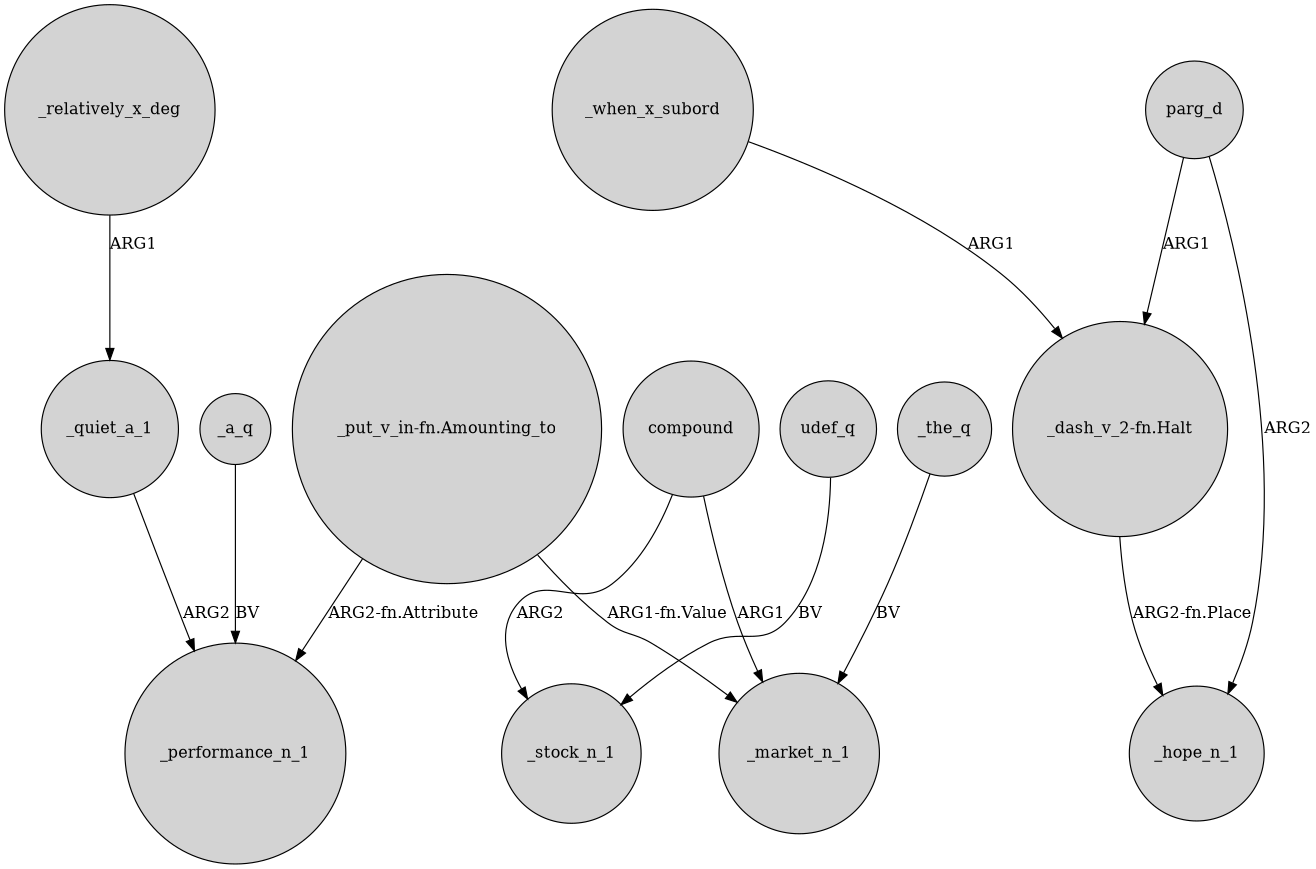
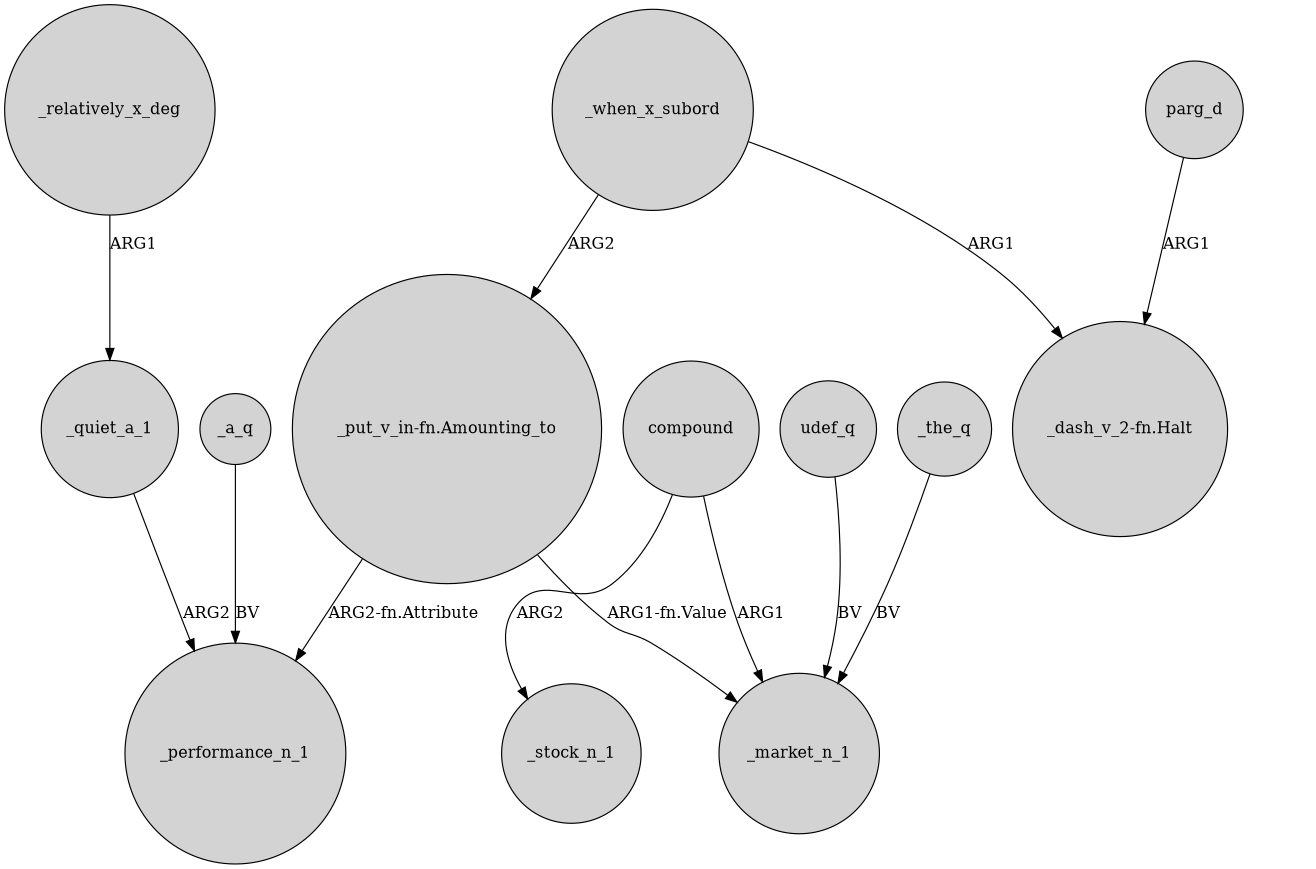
none -> (568, 242)
(777, 629) -> (840, 572)
(1197, 754) -> none
